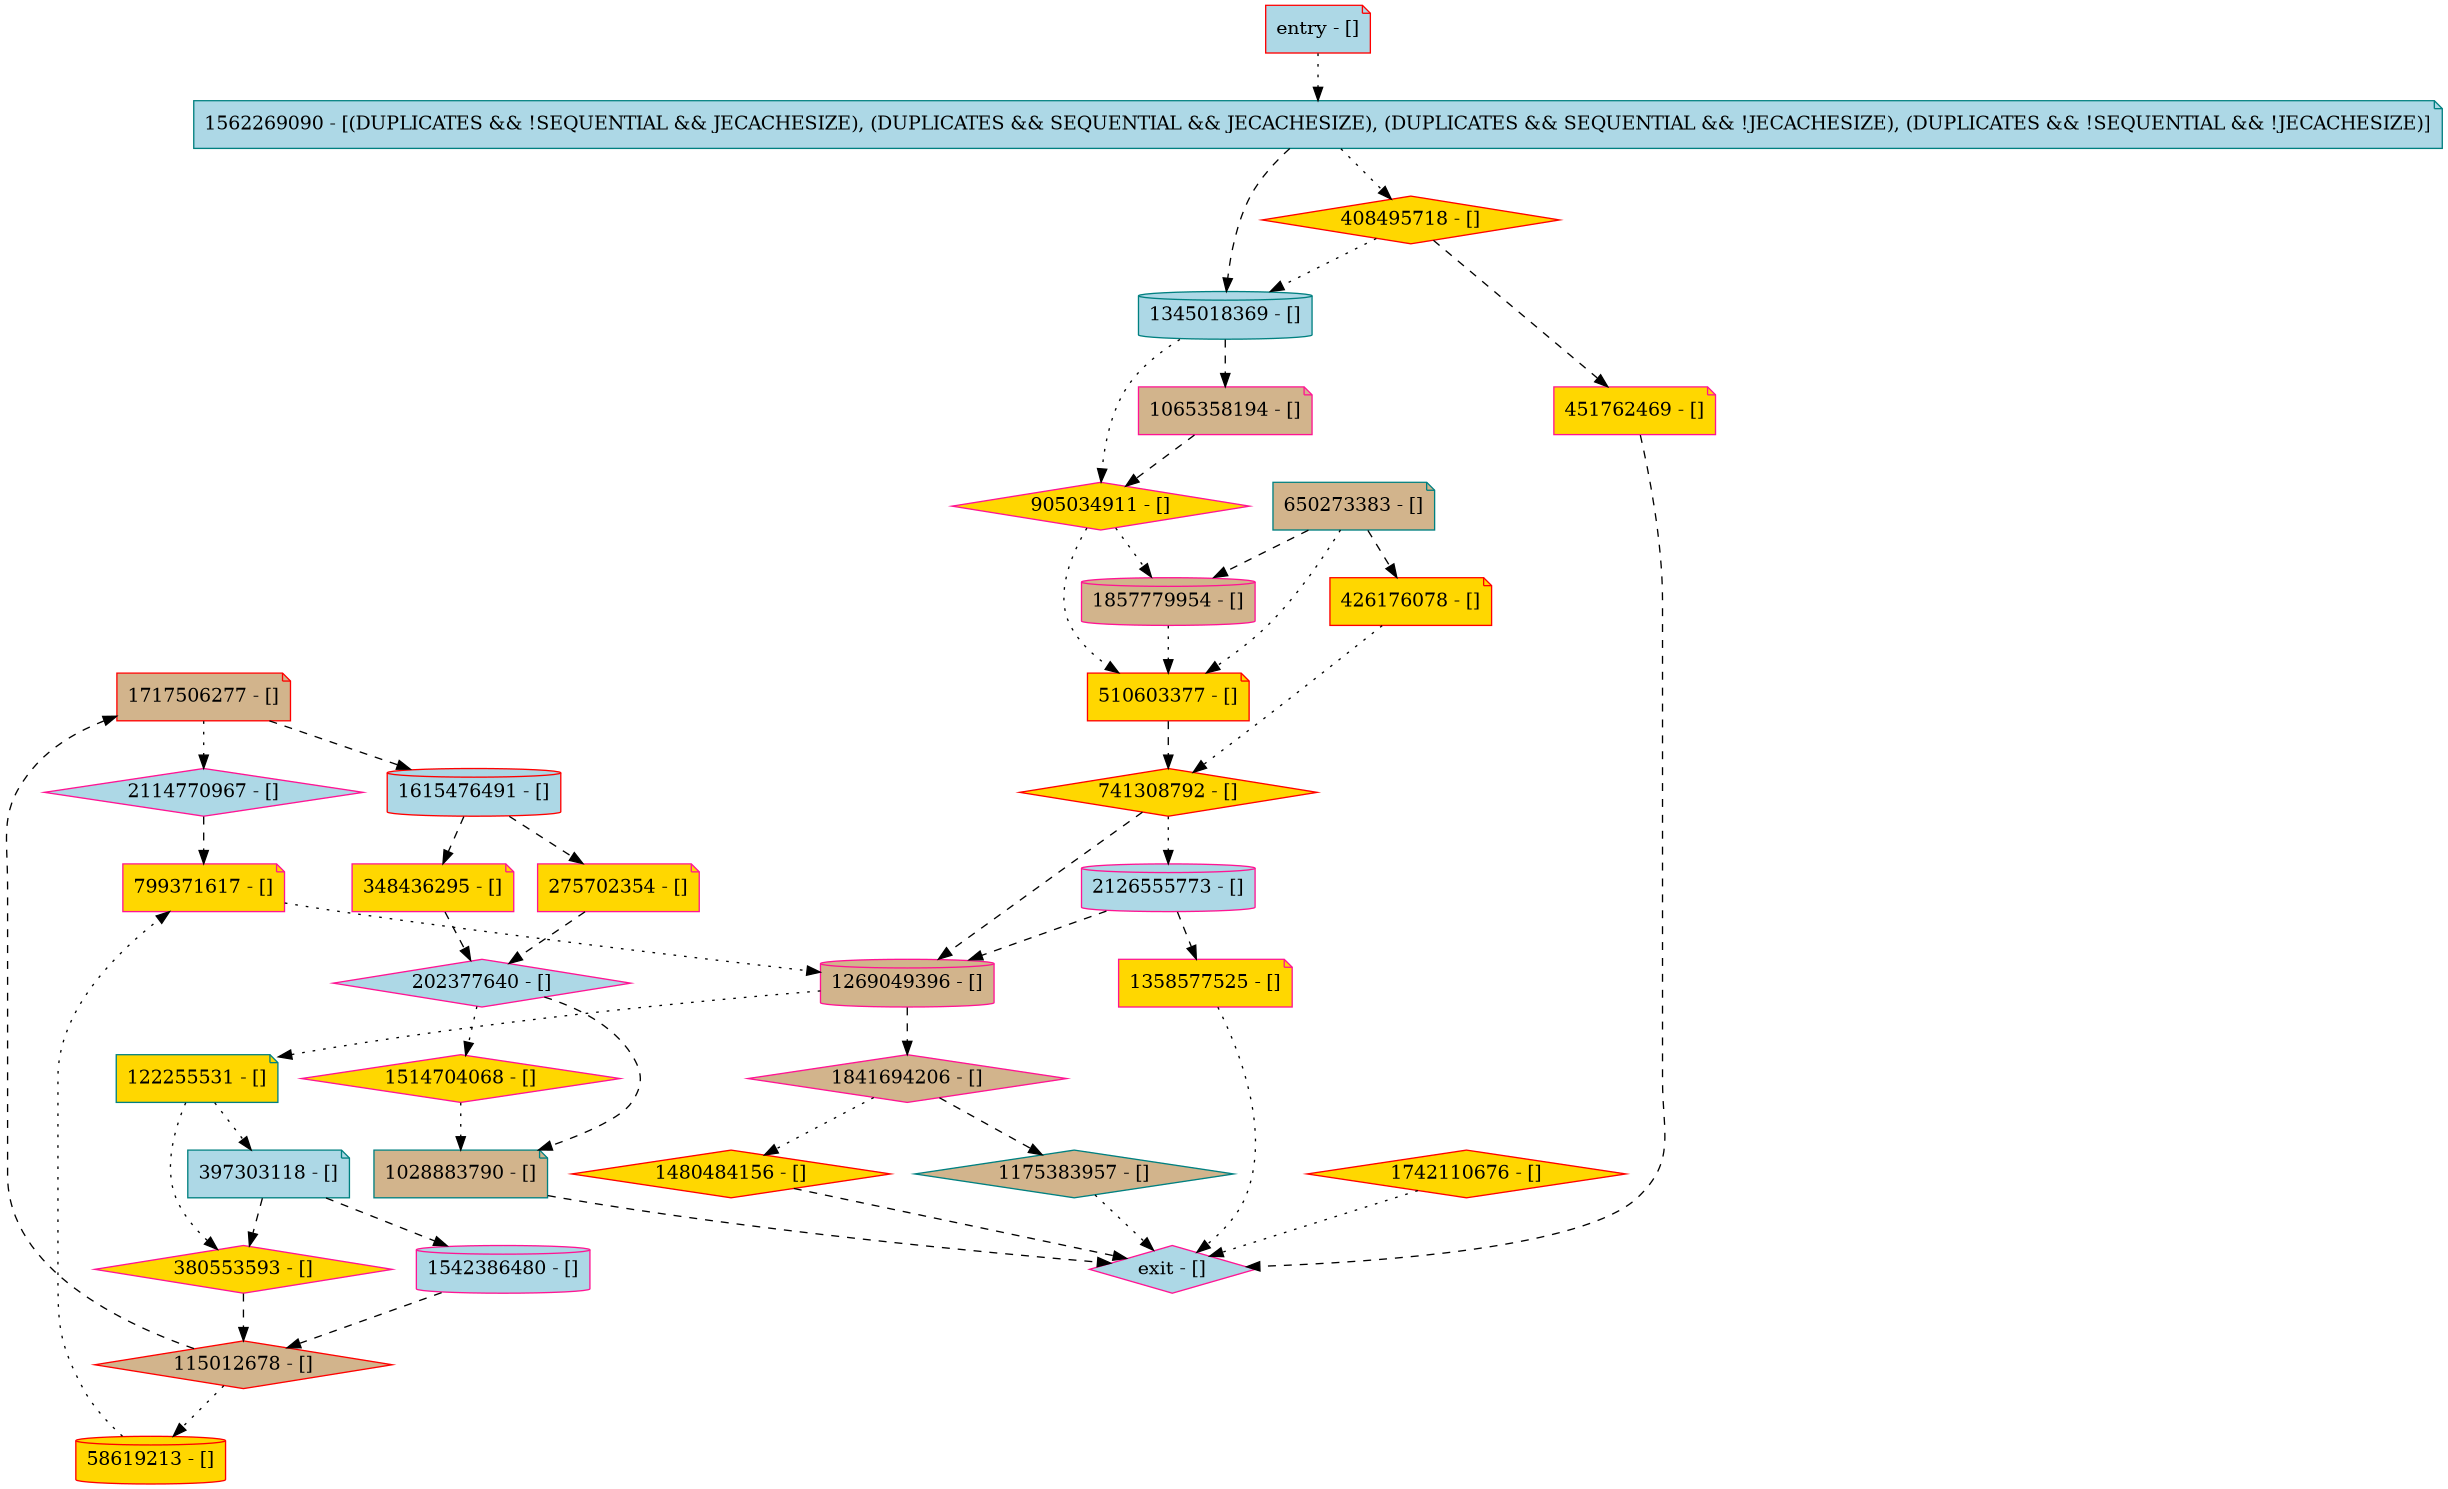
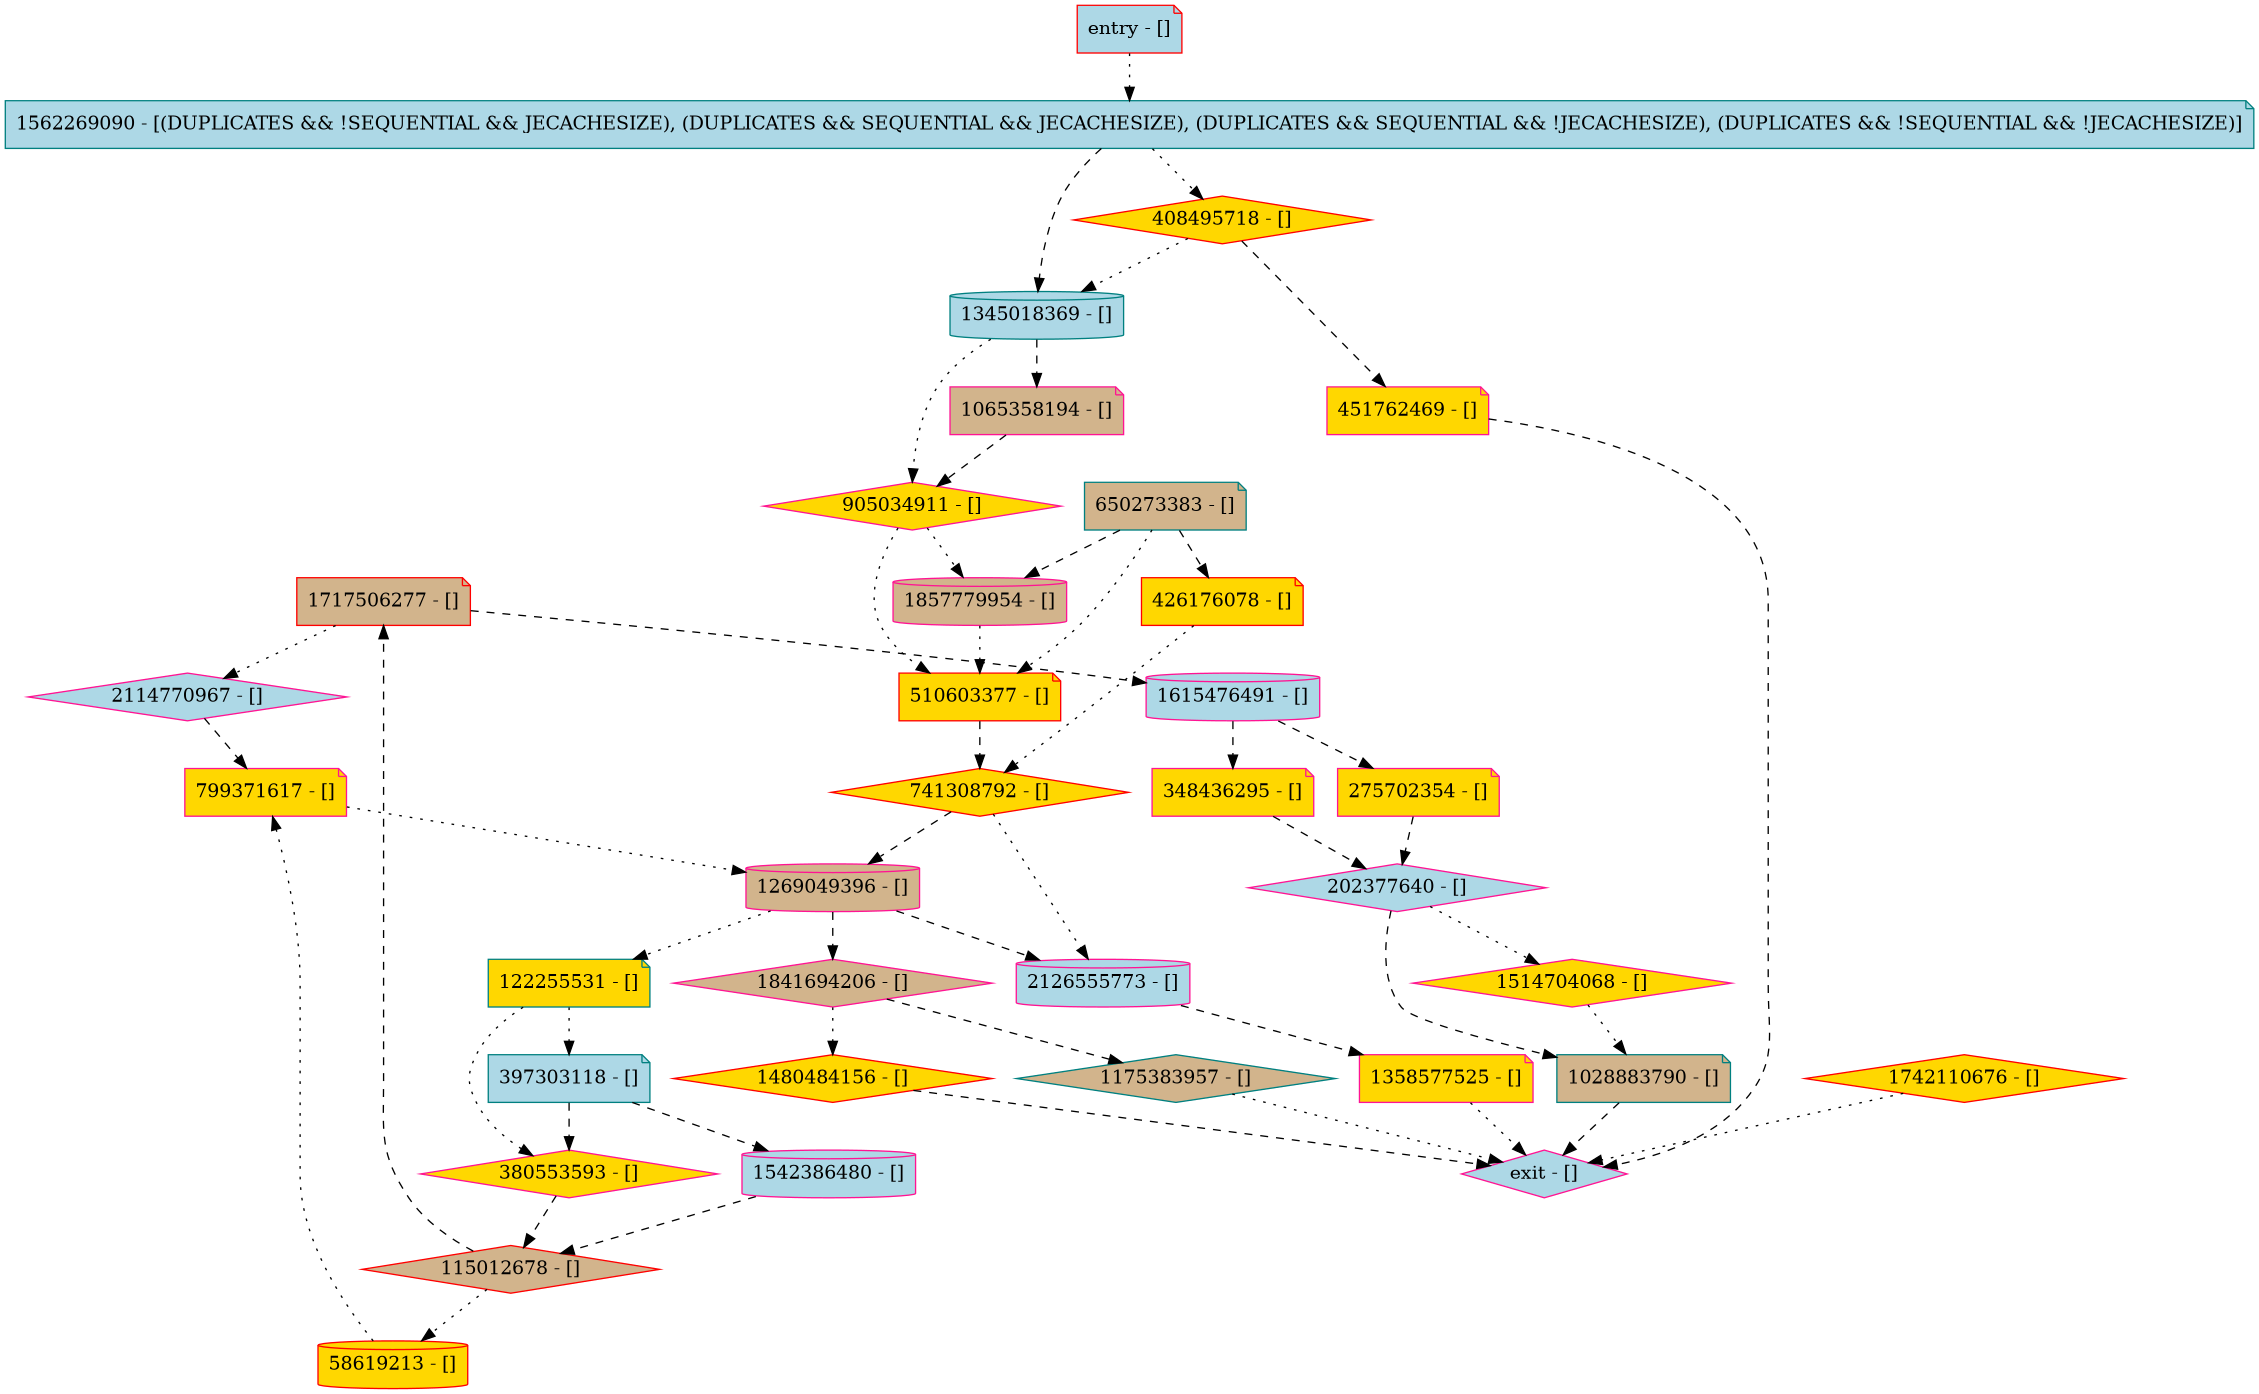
(474, 792) -> (1233, 697)
(1044, 933) -> (961, 933)
